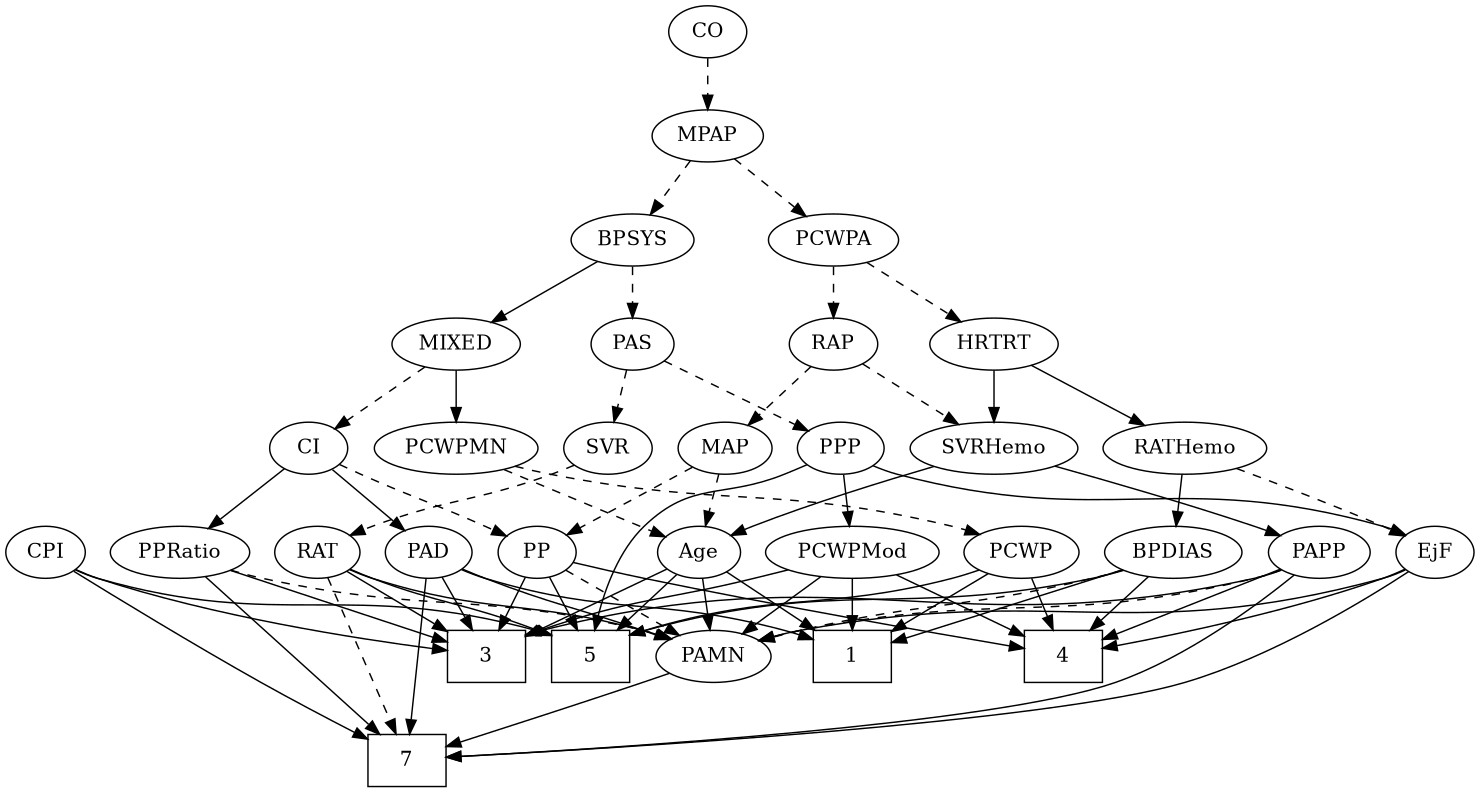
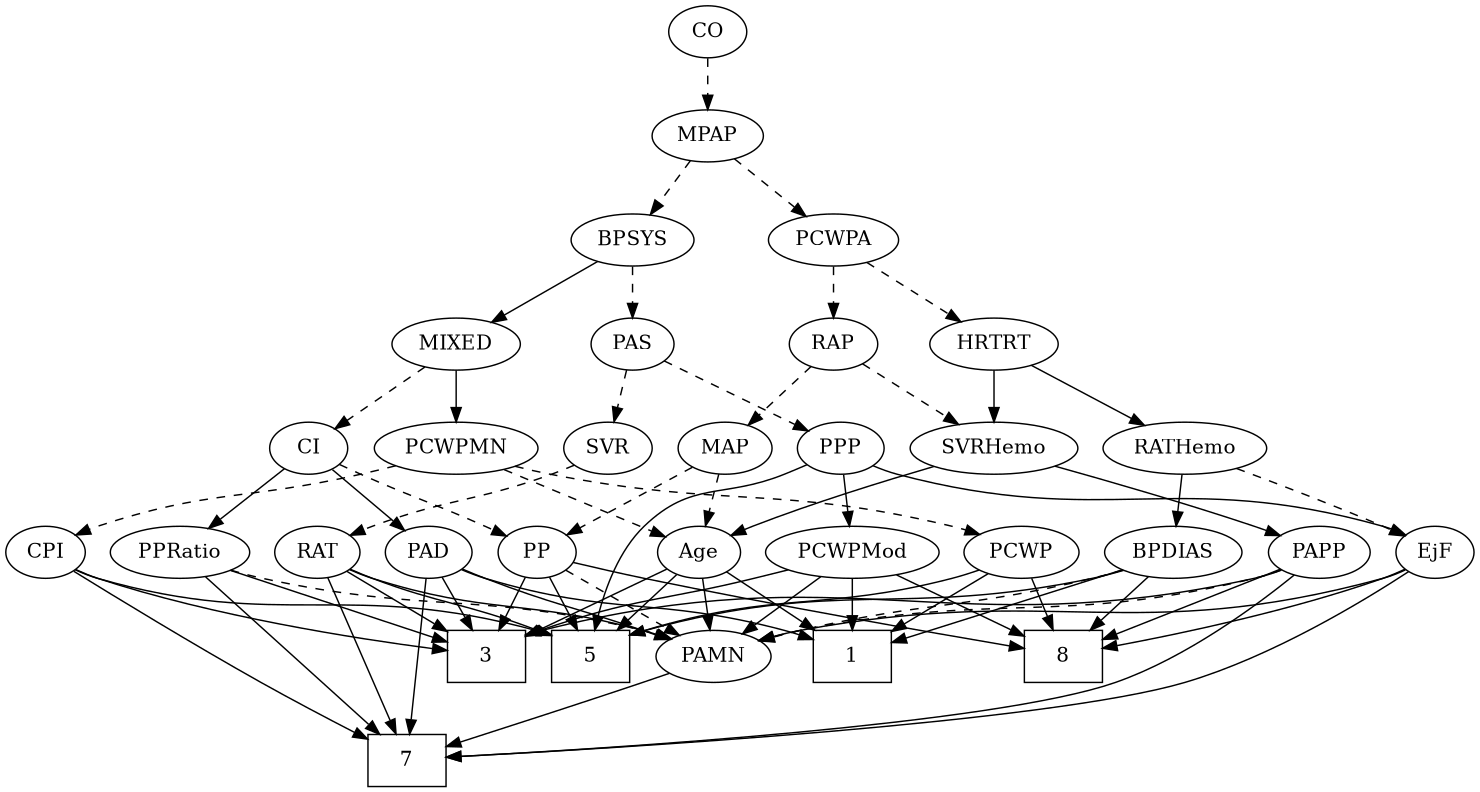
none -> (234, 495)
(359, 649) -> (359, 649)
(1063, 656) -> (1063, 656)
